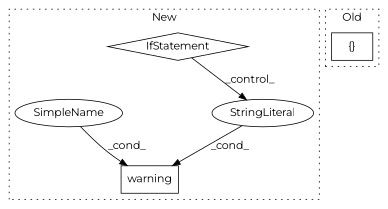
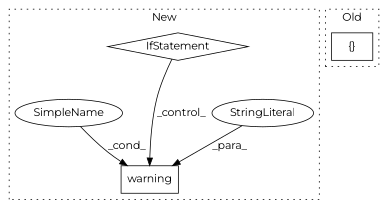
(216, 76) -> (155, 107)
(230, 146) -> (230, 146)
